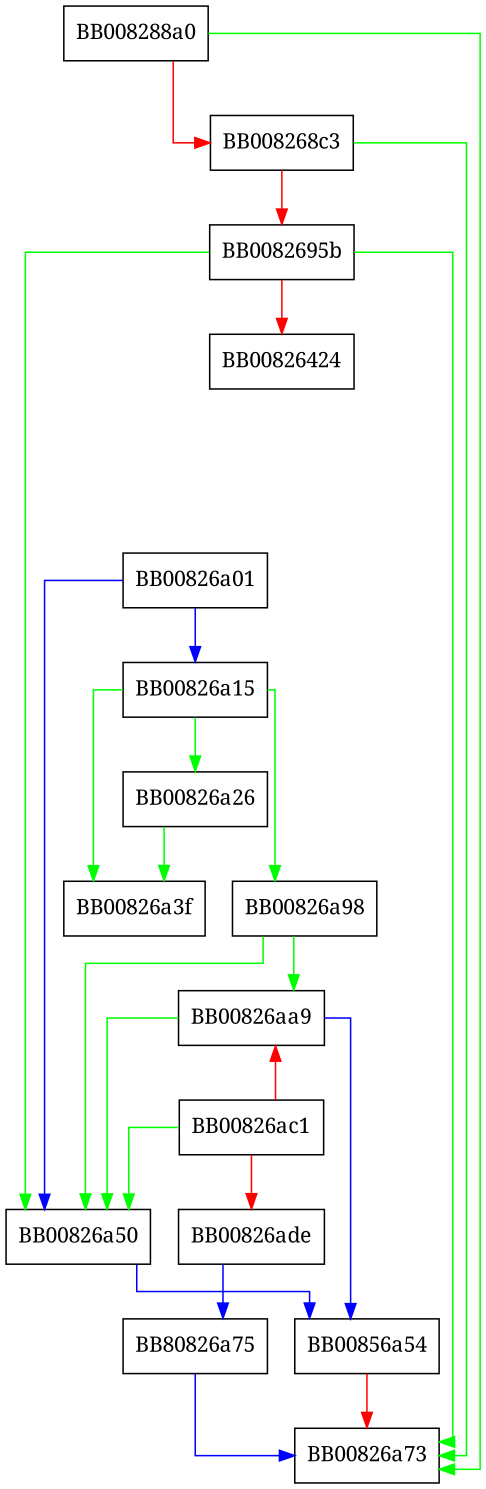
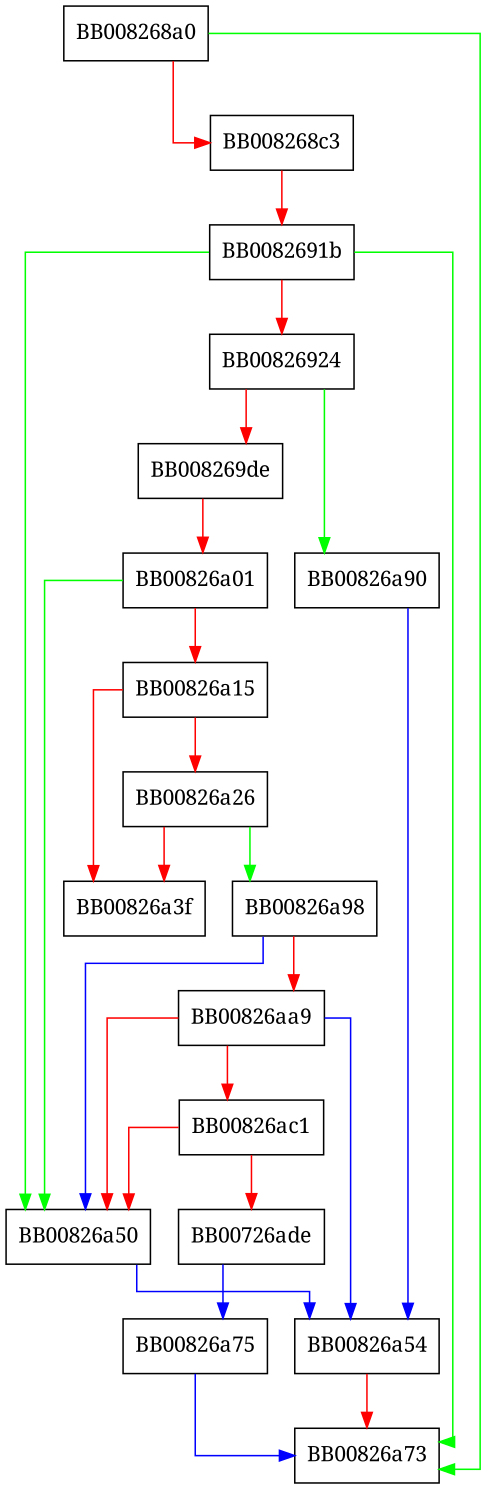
(136, 33) -> (136, 33)
(282, 252) -> (282, 252)
(282, 362) -> (282, 362)
none -> (210, 471)
none -> (367, 580)
(195, 627) -> (195, 627)
(195, 737) -> (195, 737)
(466, 749) -> none
(93, 763) -> (93, 763)
(275, 774) -> (250, 846)
(164, 846) -> (164, 846)
(45, 848) -> (45, 848)
(294, 956) -> (294, 956)
(85, 976) -> (85, 976)
(107, 1070) -> (107, 1070)
(276, 1081) -> (227, 1065)
(129, 1136) -> (129, 1136)
(251, 1237) -> (251, 1237)
(195, 1346) -> (195, 1346)
(367, 1346) -> (367, 1346)
